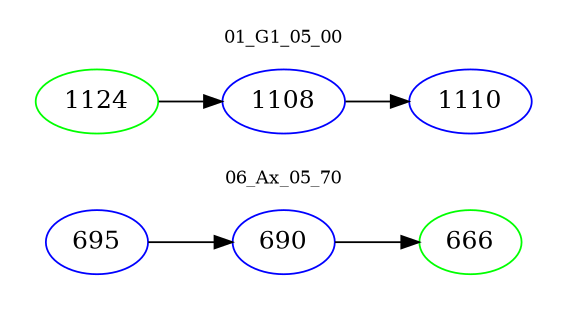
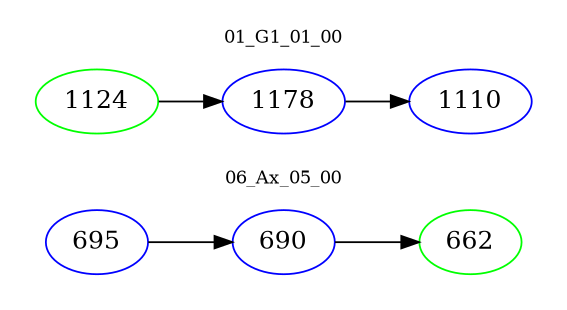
(284, 38) -> (284, 38)
(284, 101) -> (284, 101)
(284, 179) -> (284, 179)
(470, 242) -> (470, 242)
